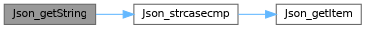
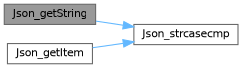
(252, 14) -> (108, 46)
